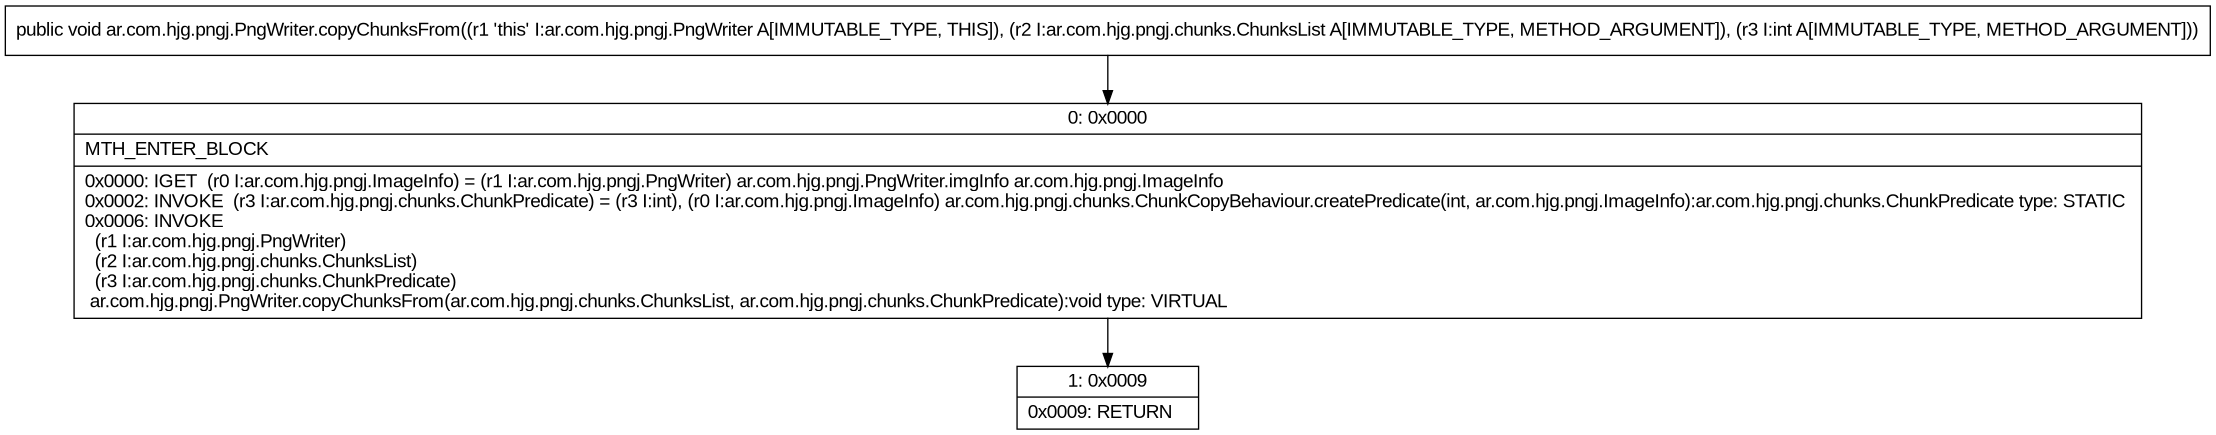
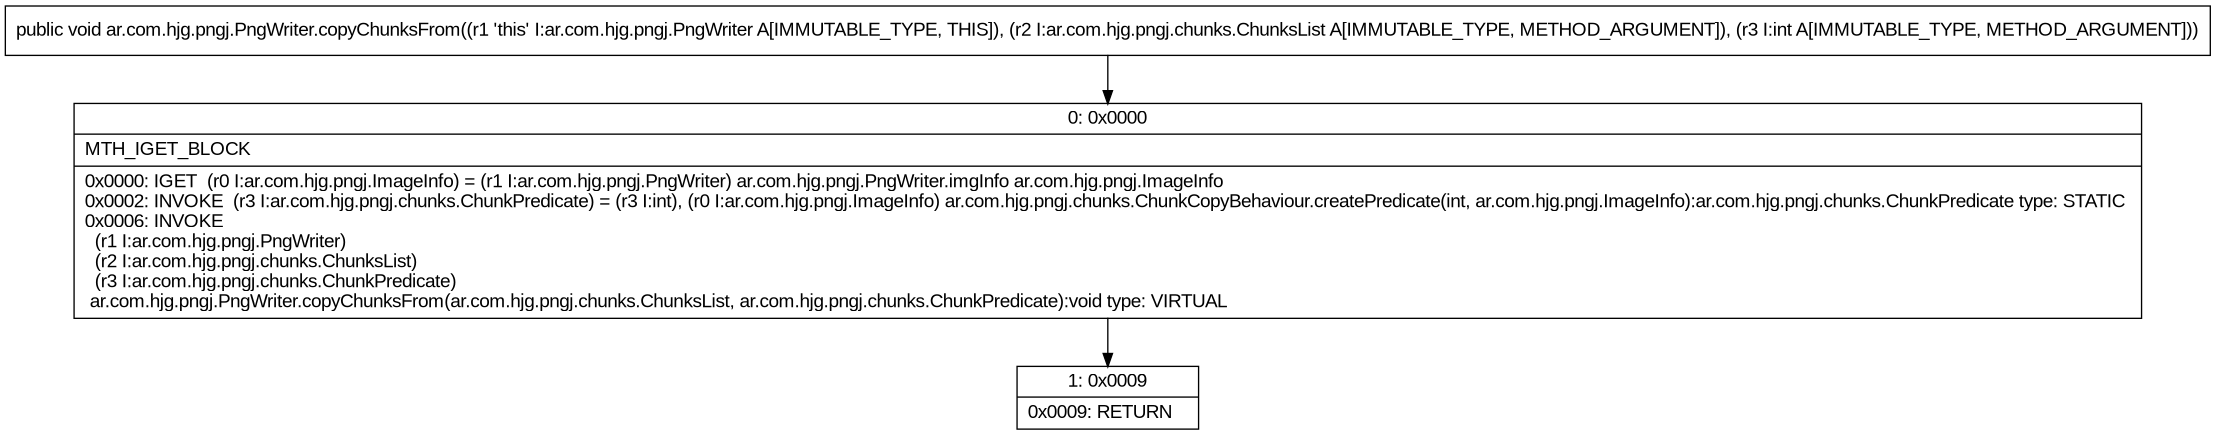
(177, 149) -> (168, 149)
